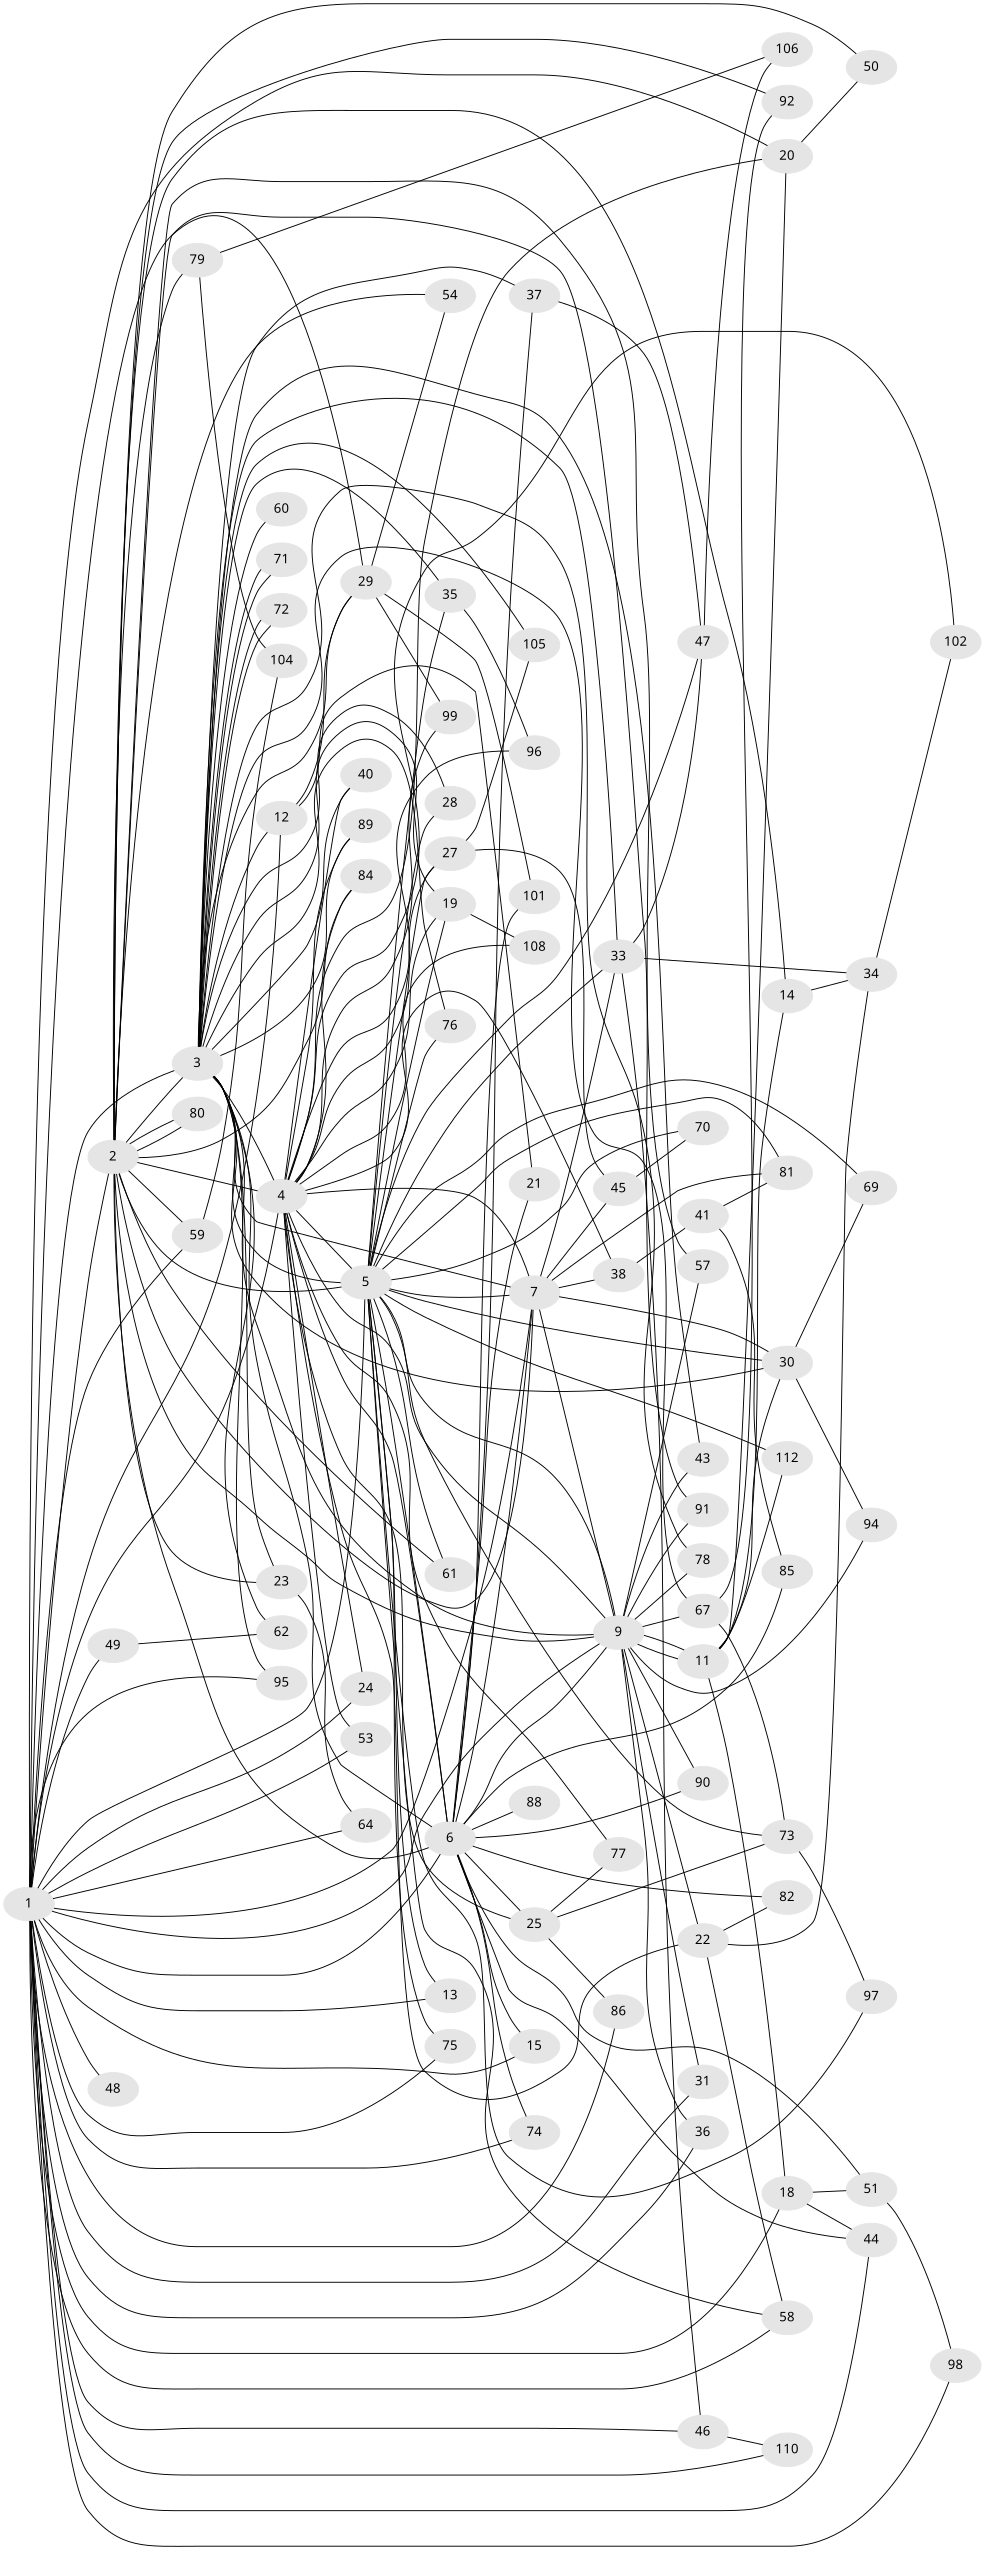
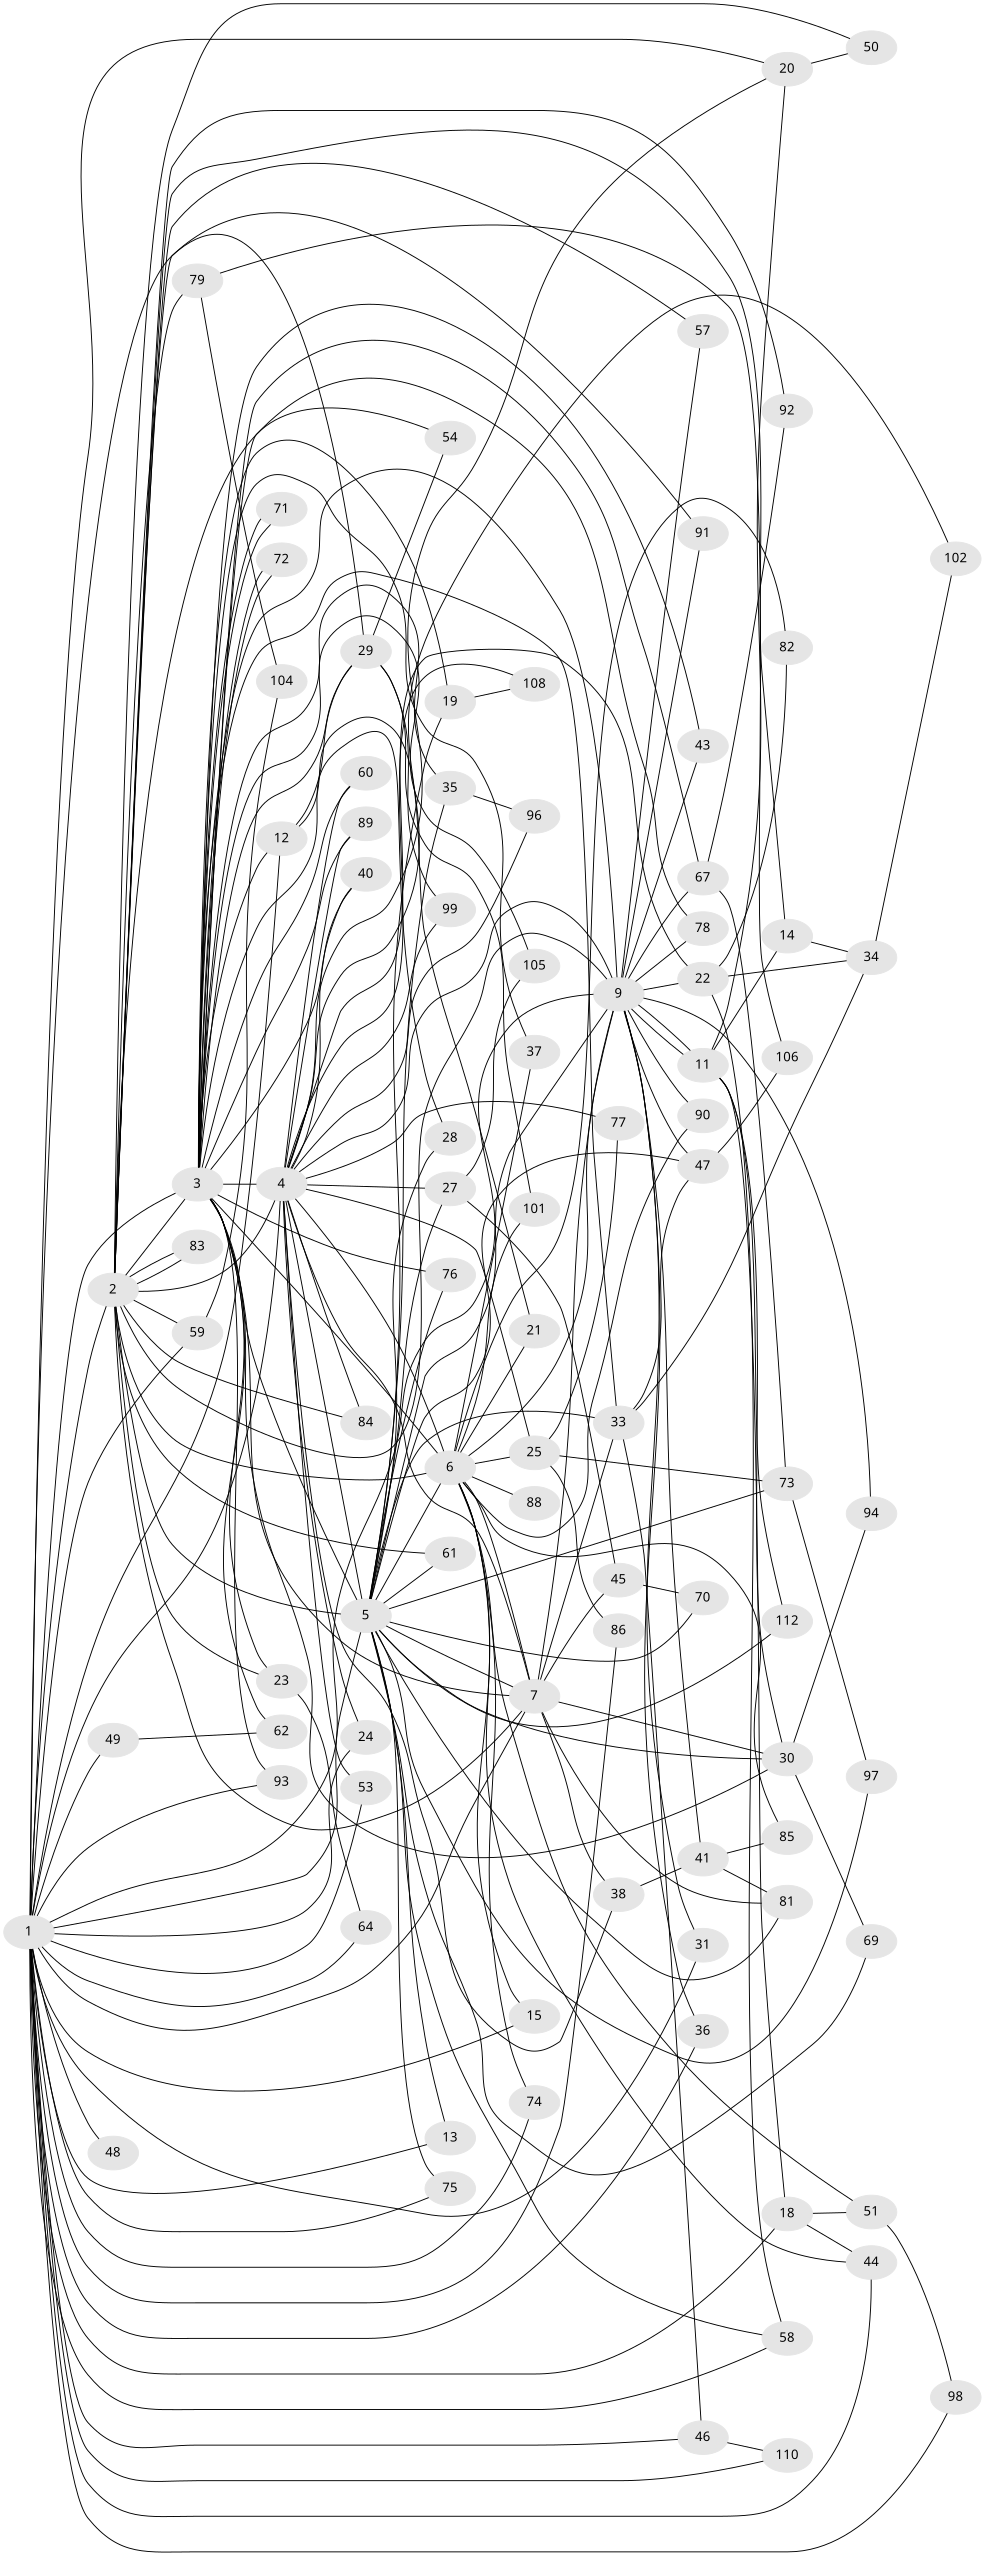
(673, 437) -> (649, 1085)
(372, 1096) -> (309, 975)
(198, 1114) -> (198, 1247)
none -> (668, 1426)
(282, 1683) -> (282, 1782)
(258, 1975) -> none
